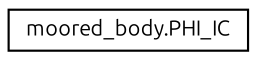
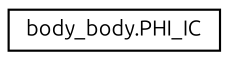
(128, 30) -> (114, 30)
